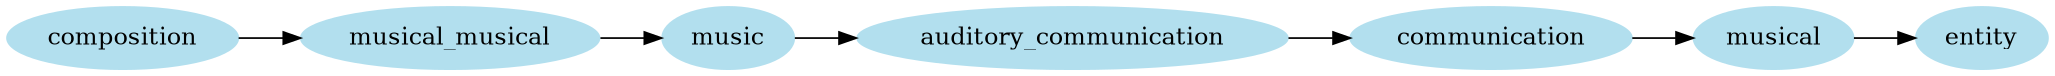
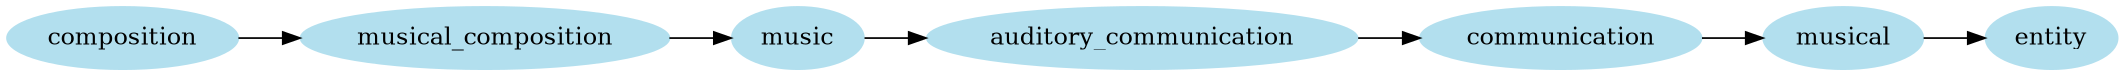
(450, 38) -> (485, 38)
